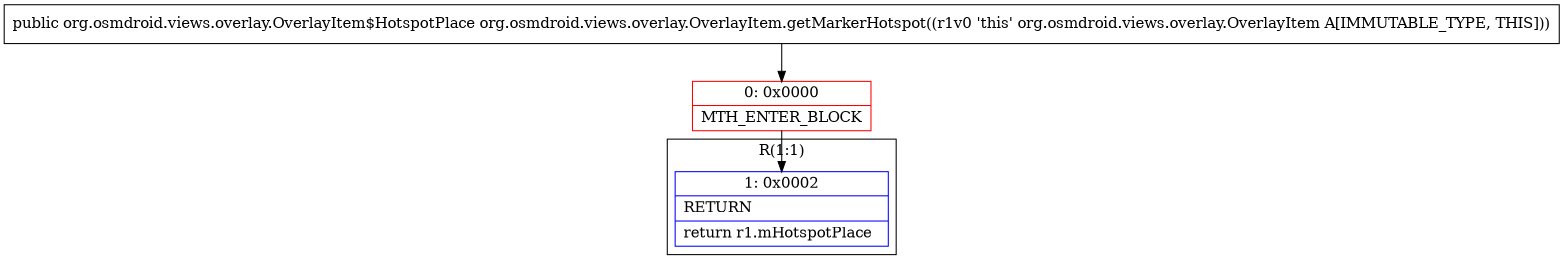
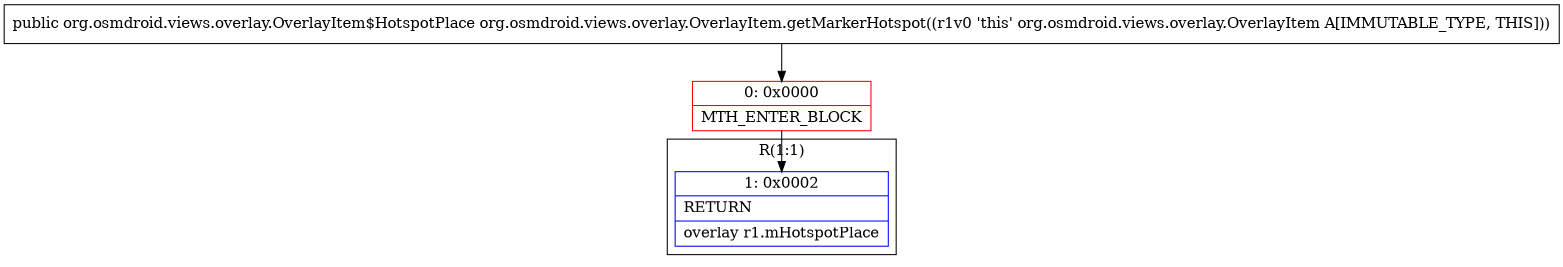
(778, 233) -> (782, 233)
